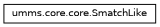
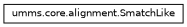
(80, 14) -> (94, 14)
